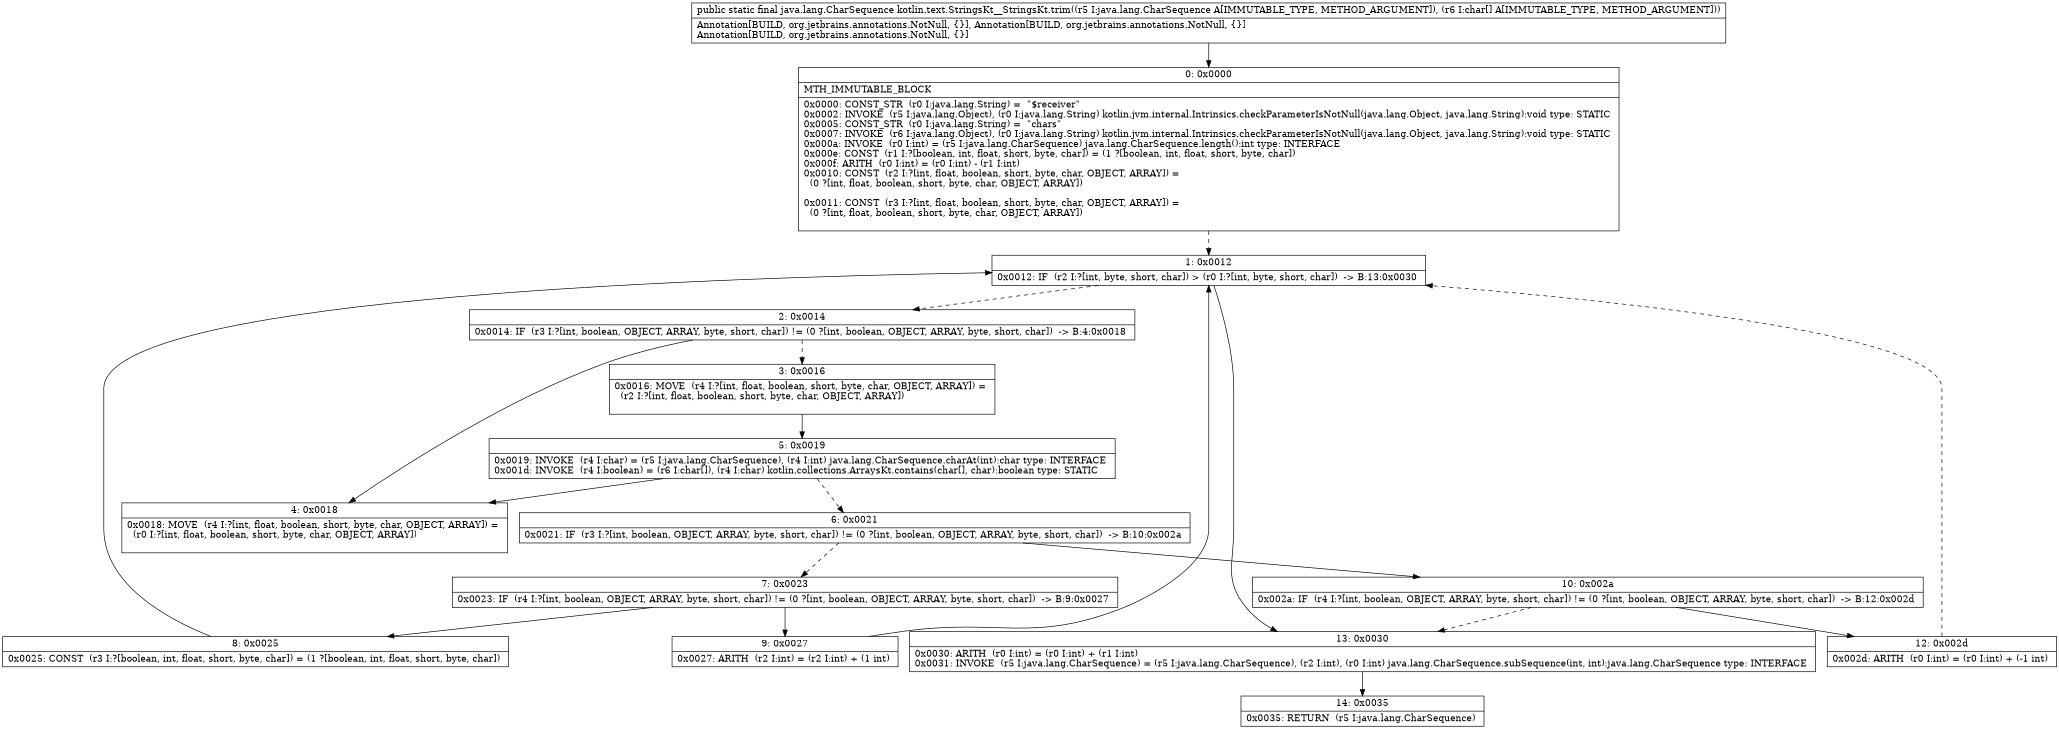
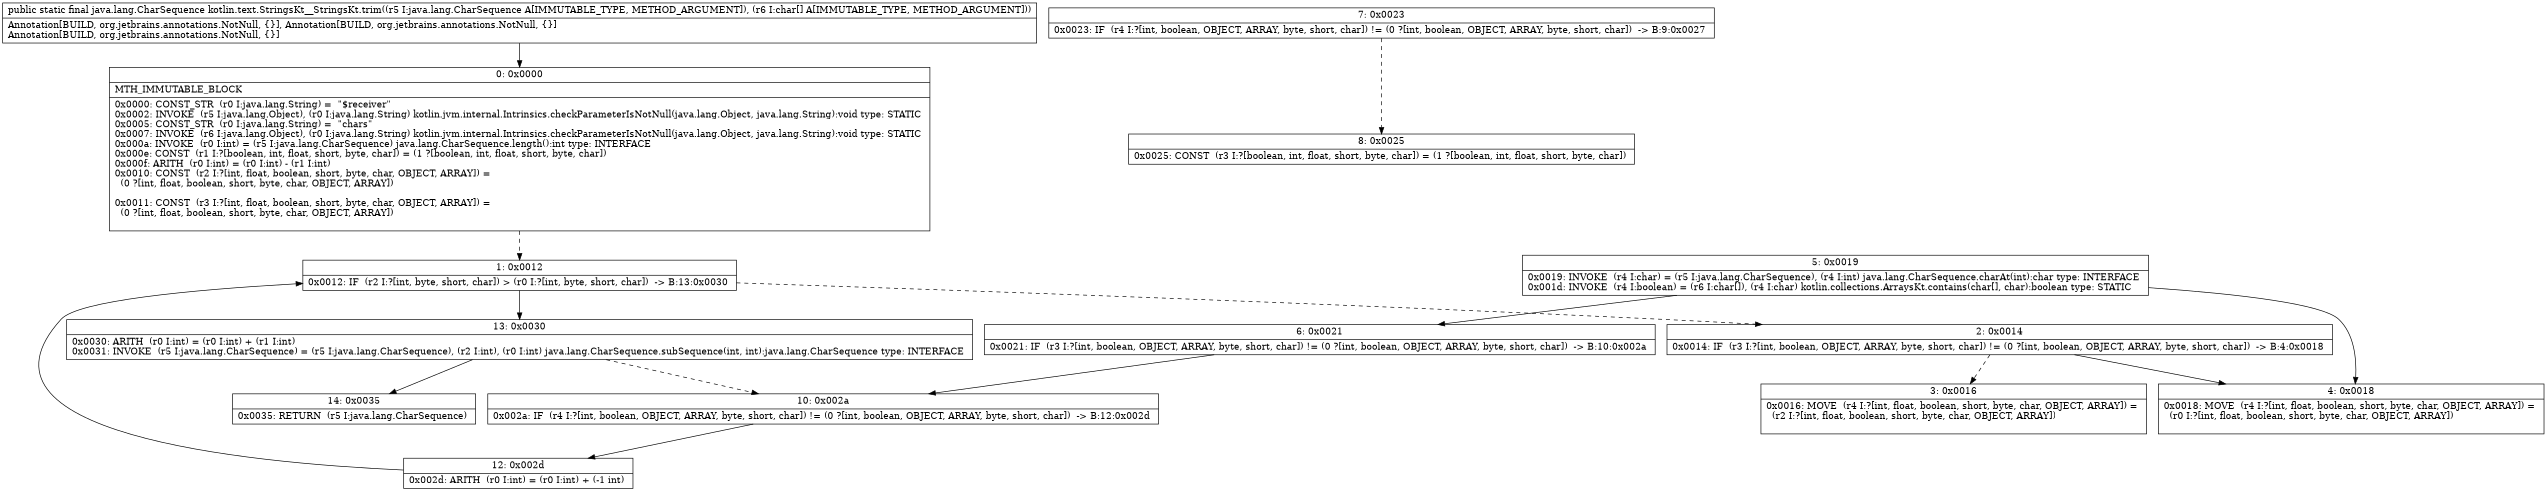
(384, 305) -> none
(1818, 334) -> (69, 406)
(802, 423) -> none
(828, 493) -> (1561, 310)
(822, 558) -> none
(1488, 619) -> (679, 376)
(524, 622) -> (1382, 83)
(785, 652) -> none
